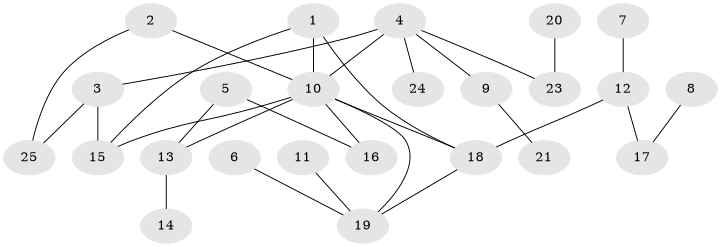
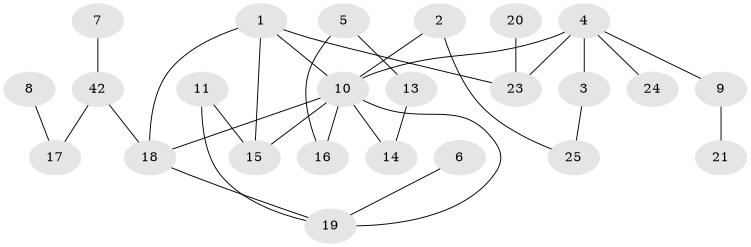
none -> (366, 53)
(623, 89) -> (98, 89)
(239, 123) -> (367, 124)
(98, 124) -> (228, 124)
